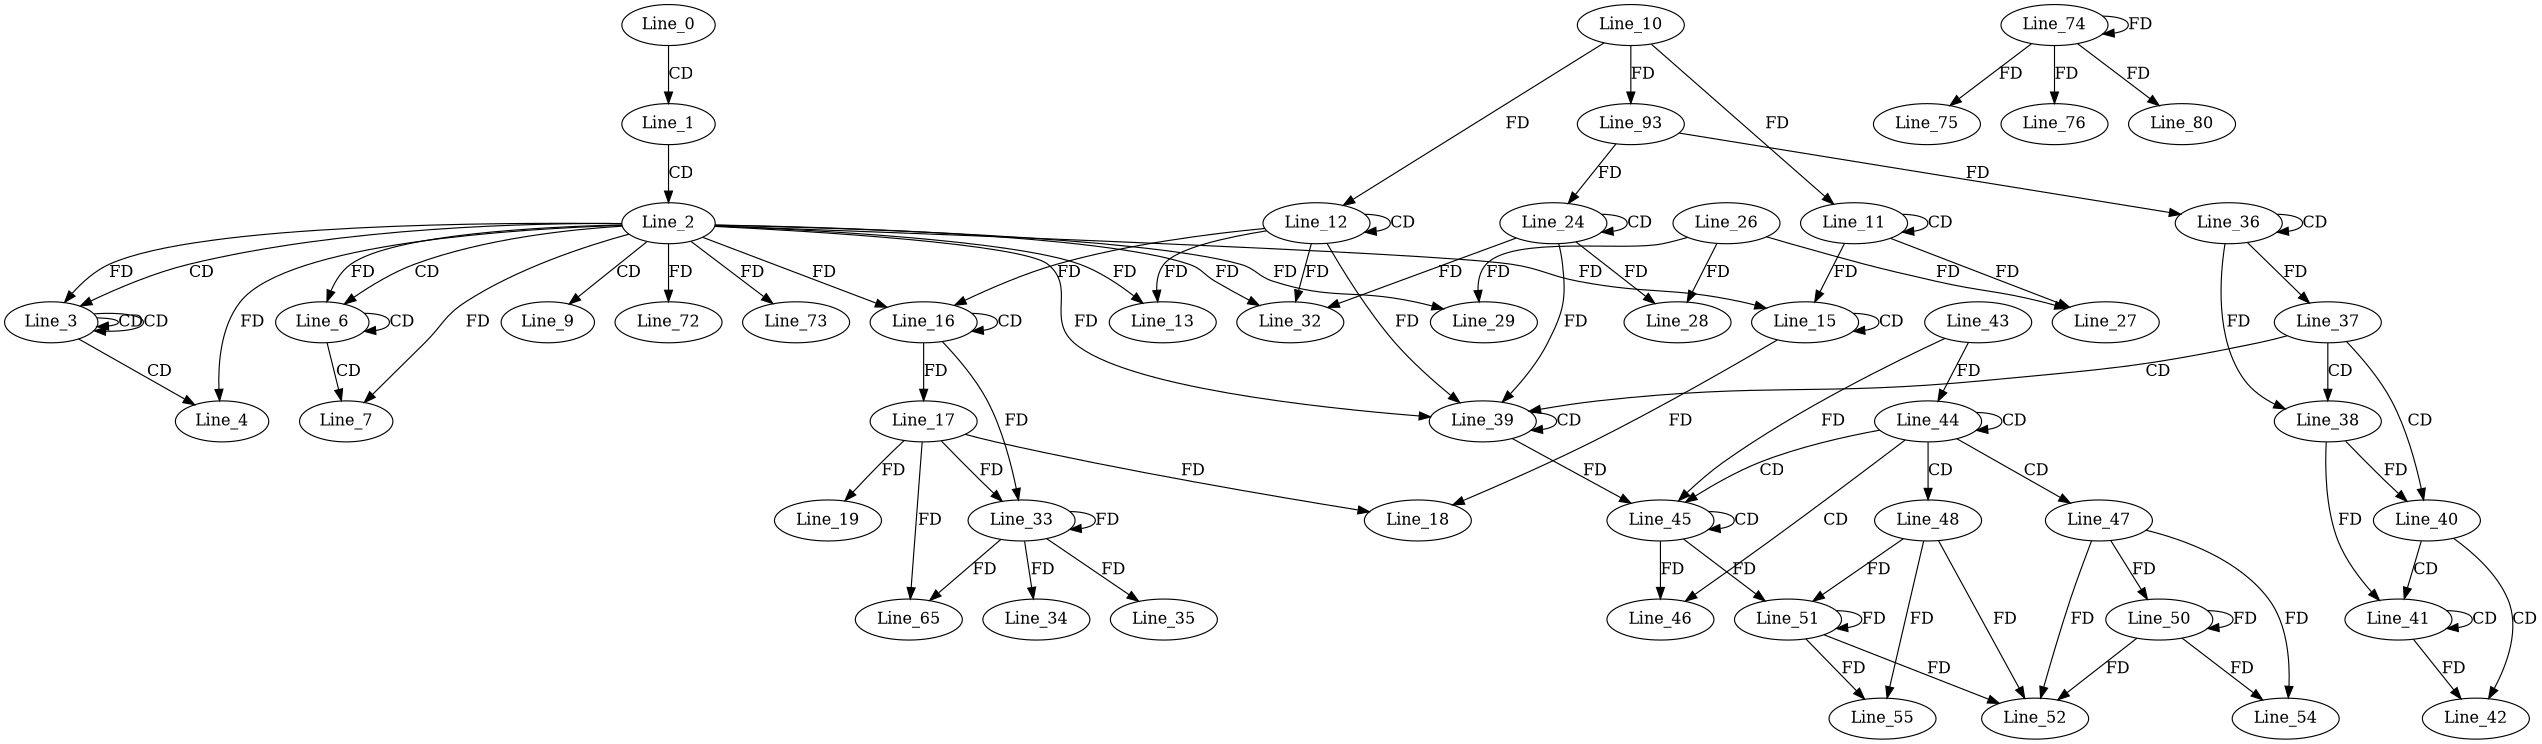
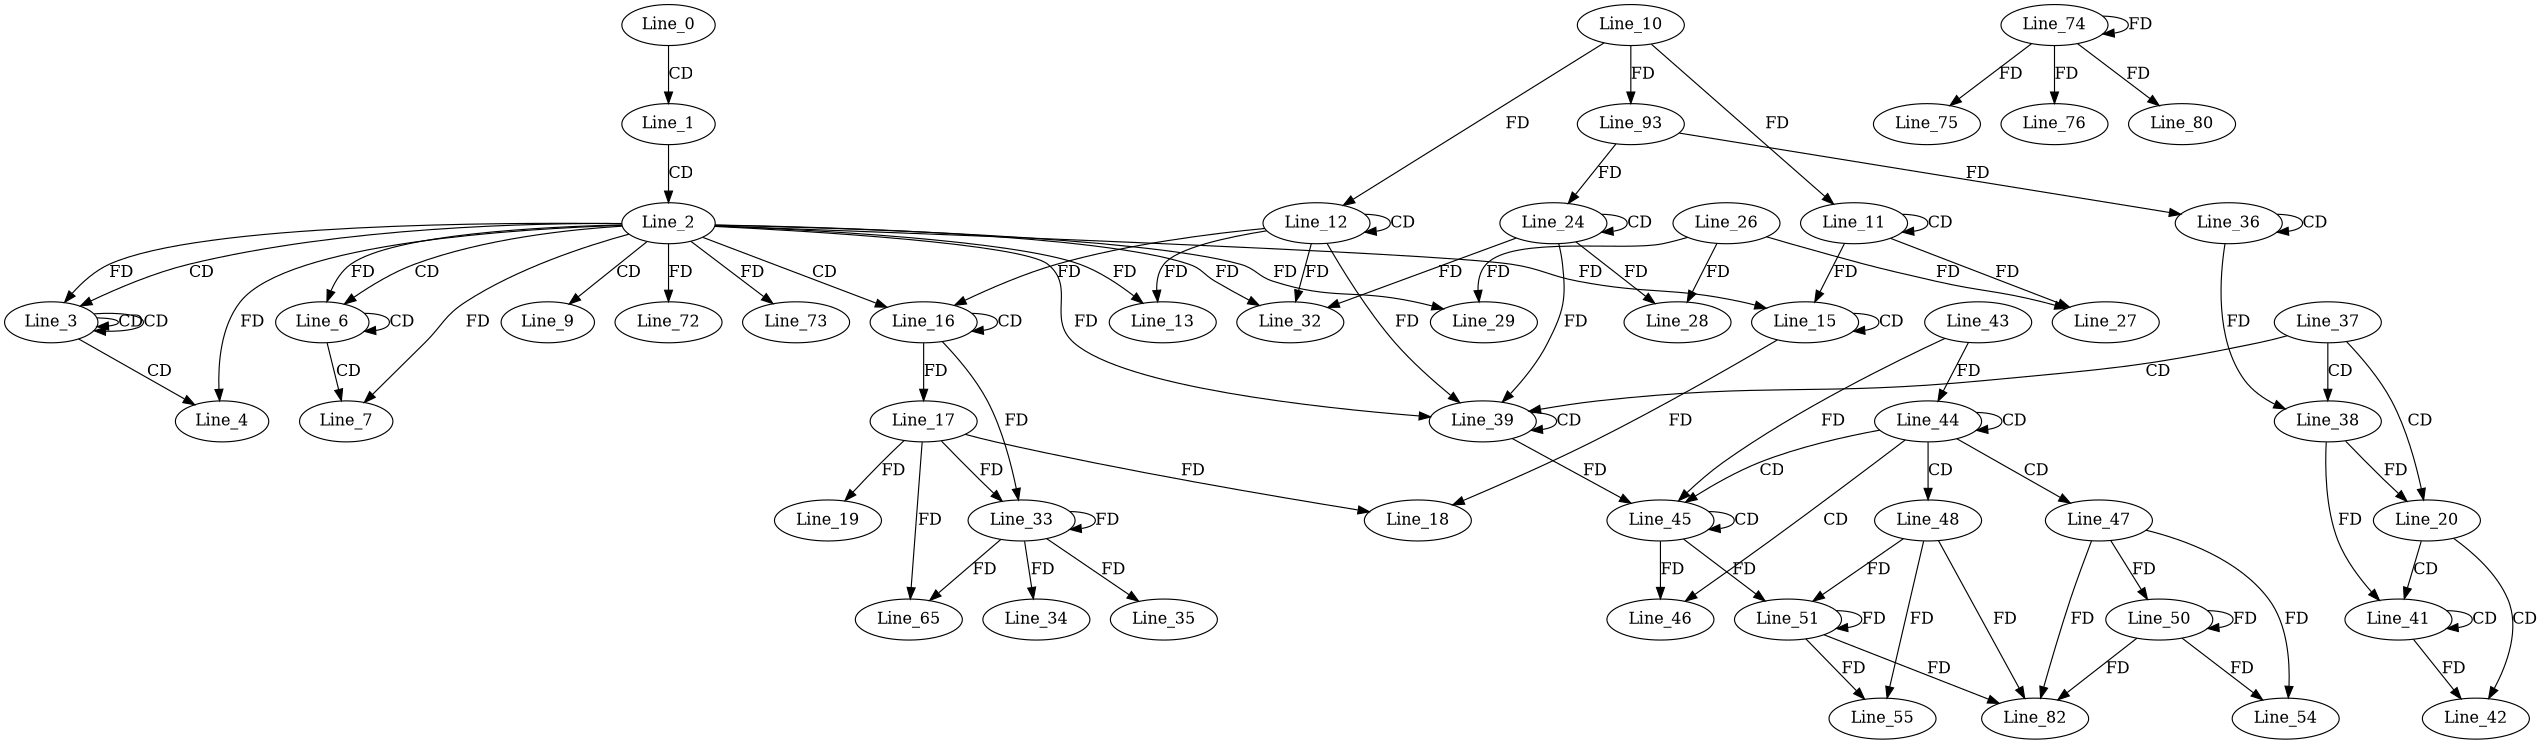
(2274, 269) -> none
(825, 273) -> (825, 273)
(2427, 520) -> (2427, 520)
(2035, 719) -> (2035, 719)
